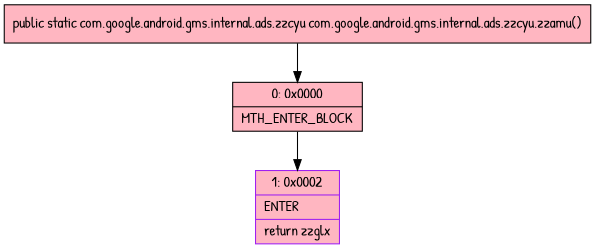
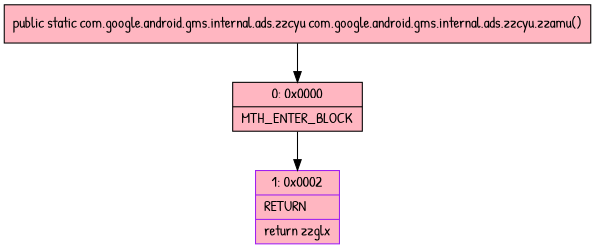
(282, 207) -> (285, 207)
